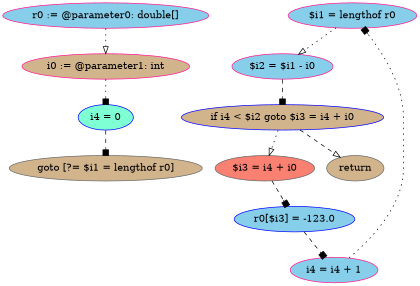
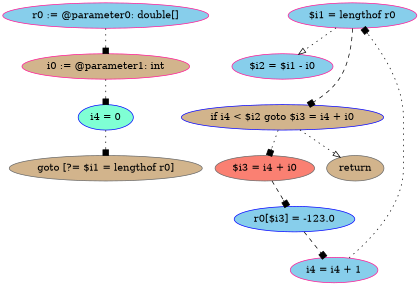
(106, 38) -> (106, 38)
(282, 88) -> (344, 70)
(106, 139) -> (106, 139)
(275, 140) -> (275, 140)
(317, 142) -> (317, 142)
